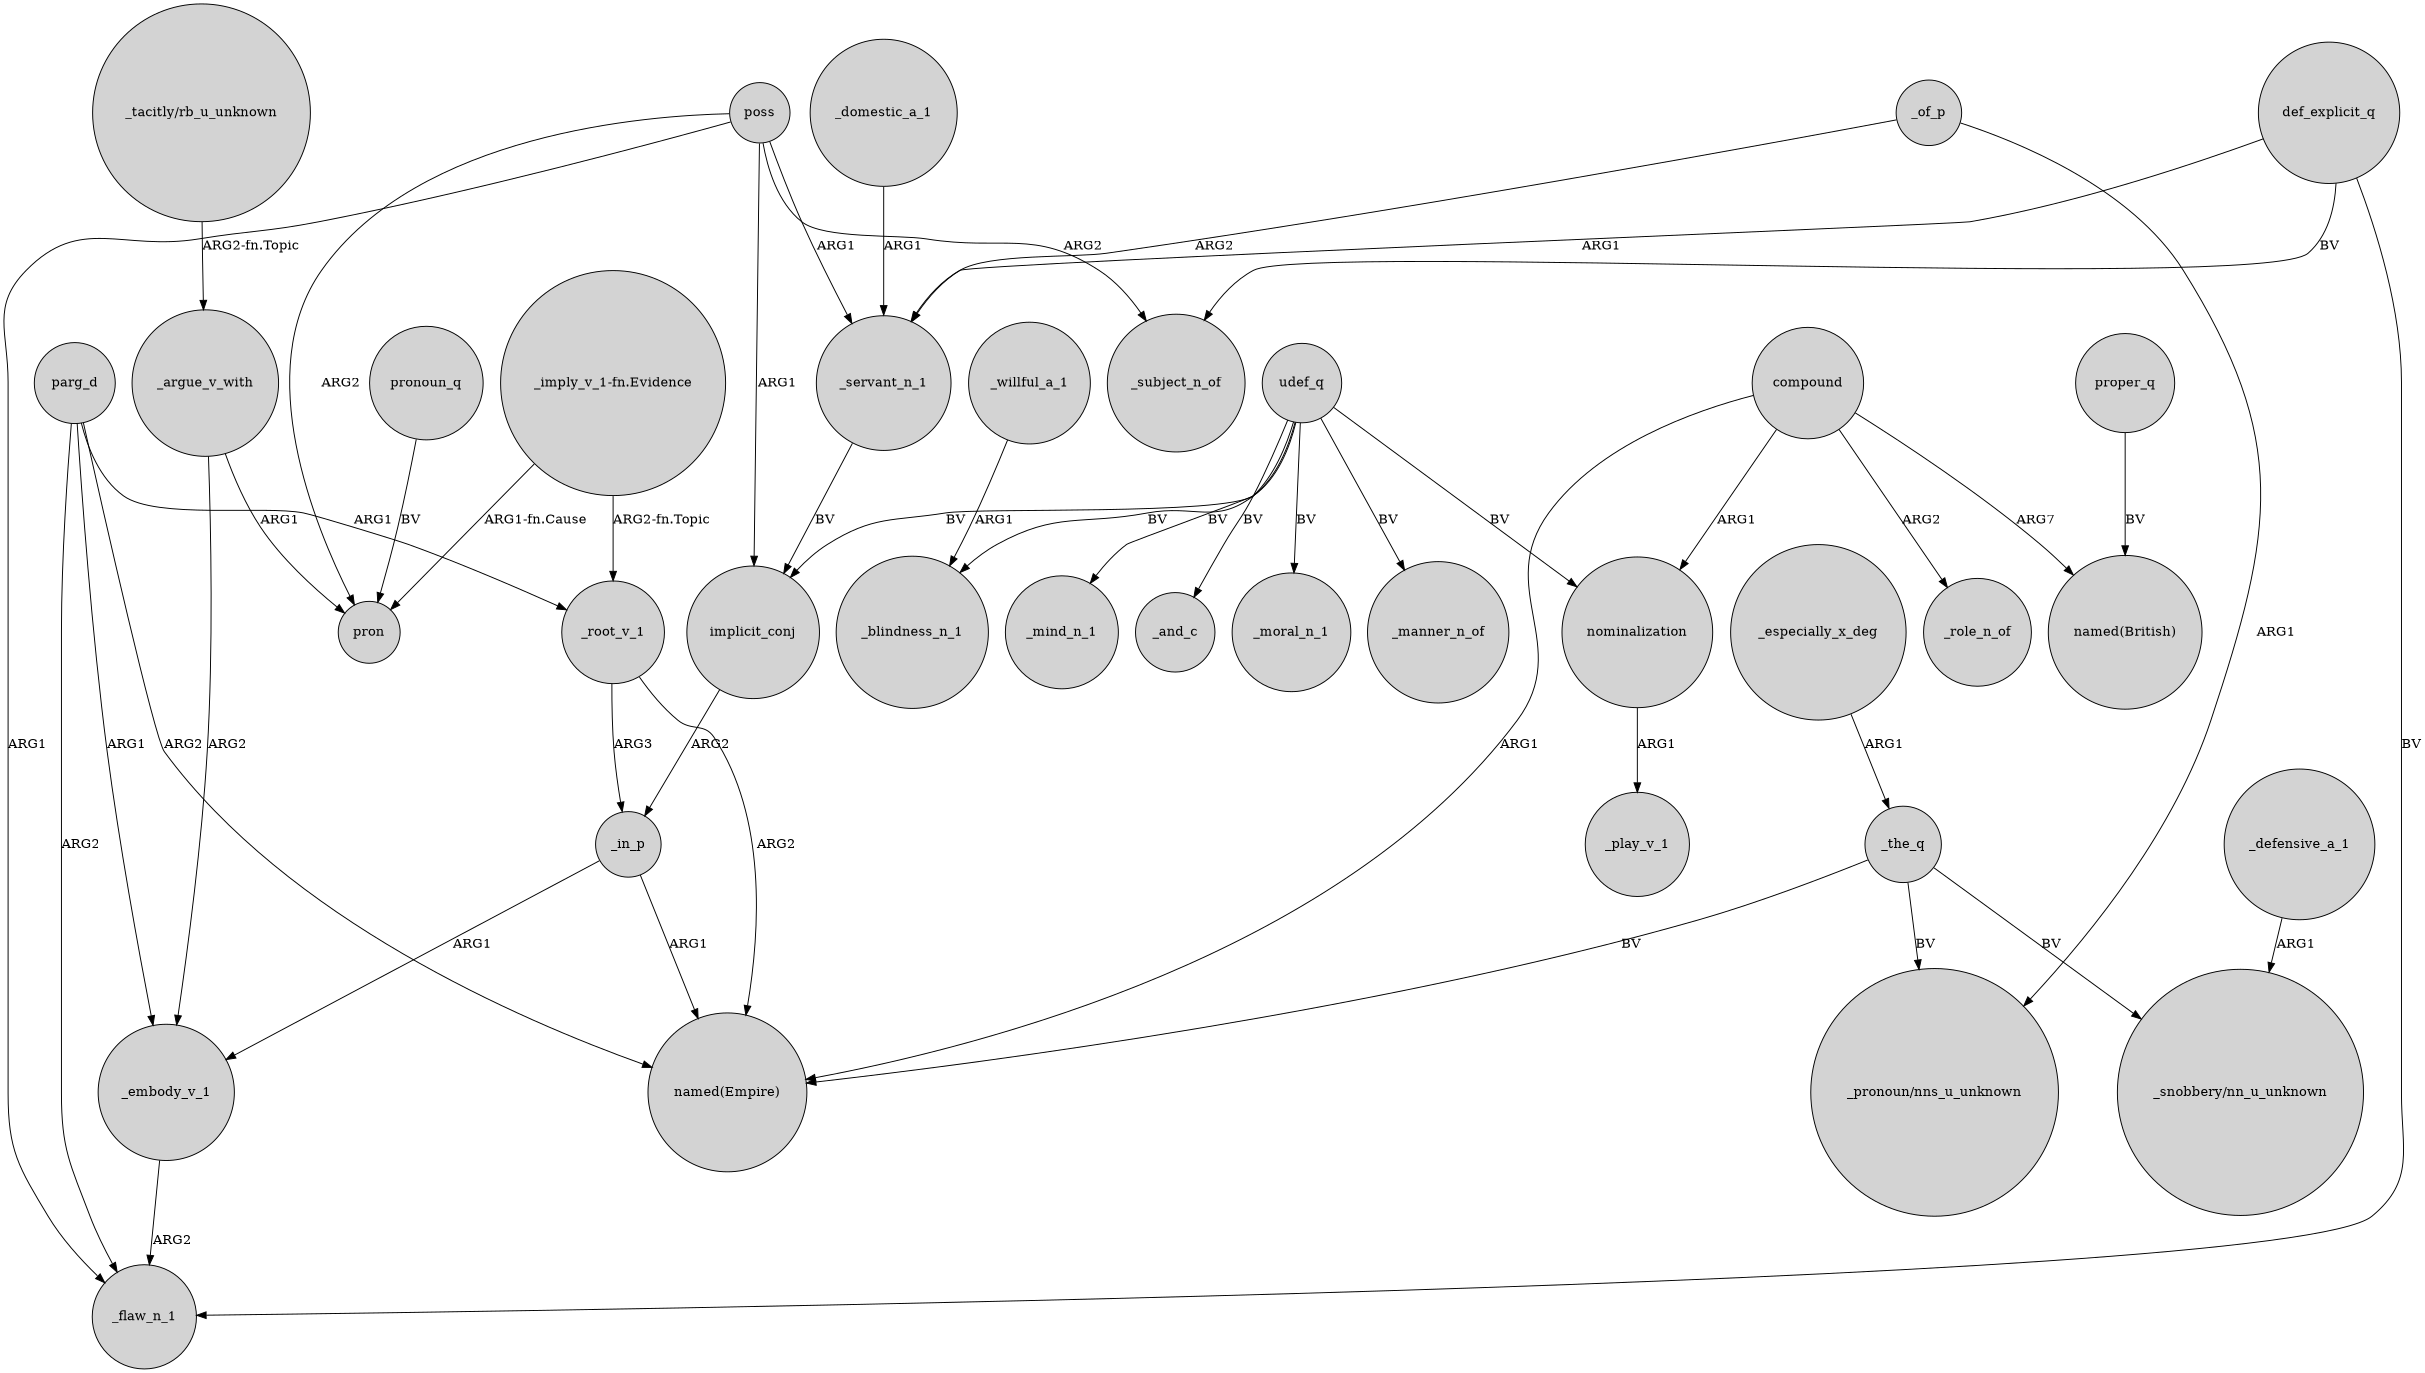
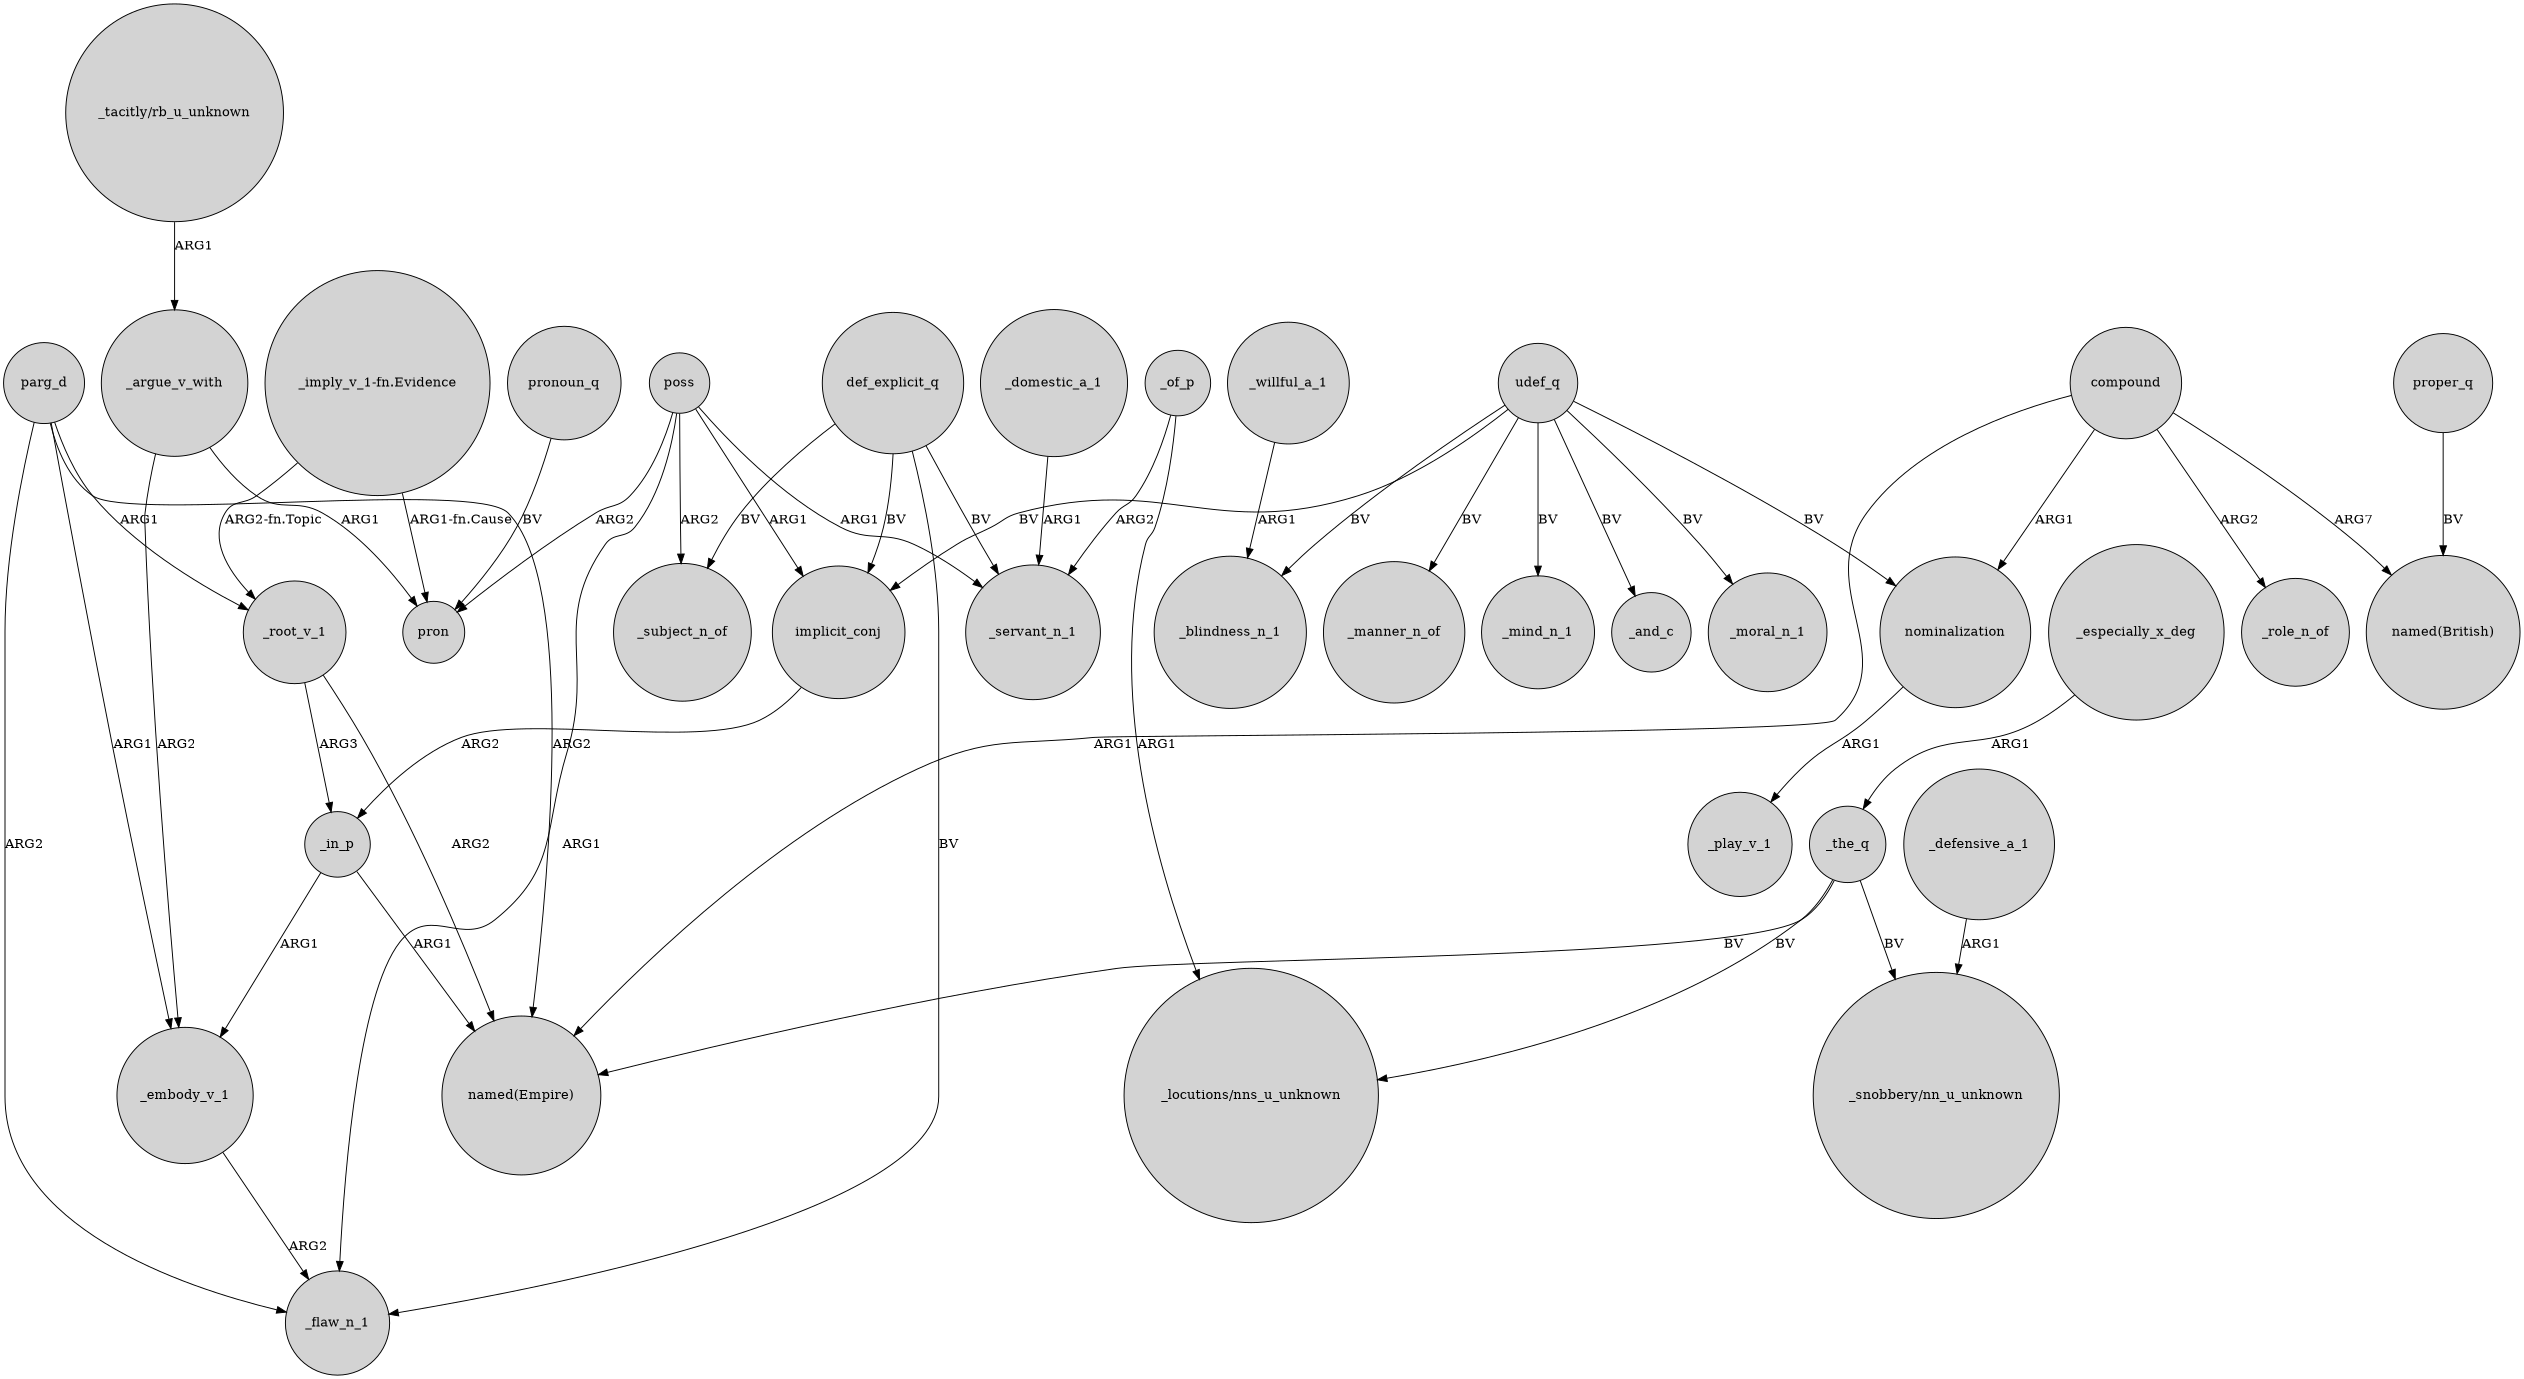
(251, 246) -> (194, 246)
(1602, 246) -> (981, 520)
(820, 504) -> (887, 510)
(1935, 1092) -> (1251, 1095)
